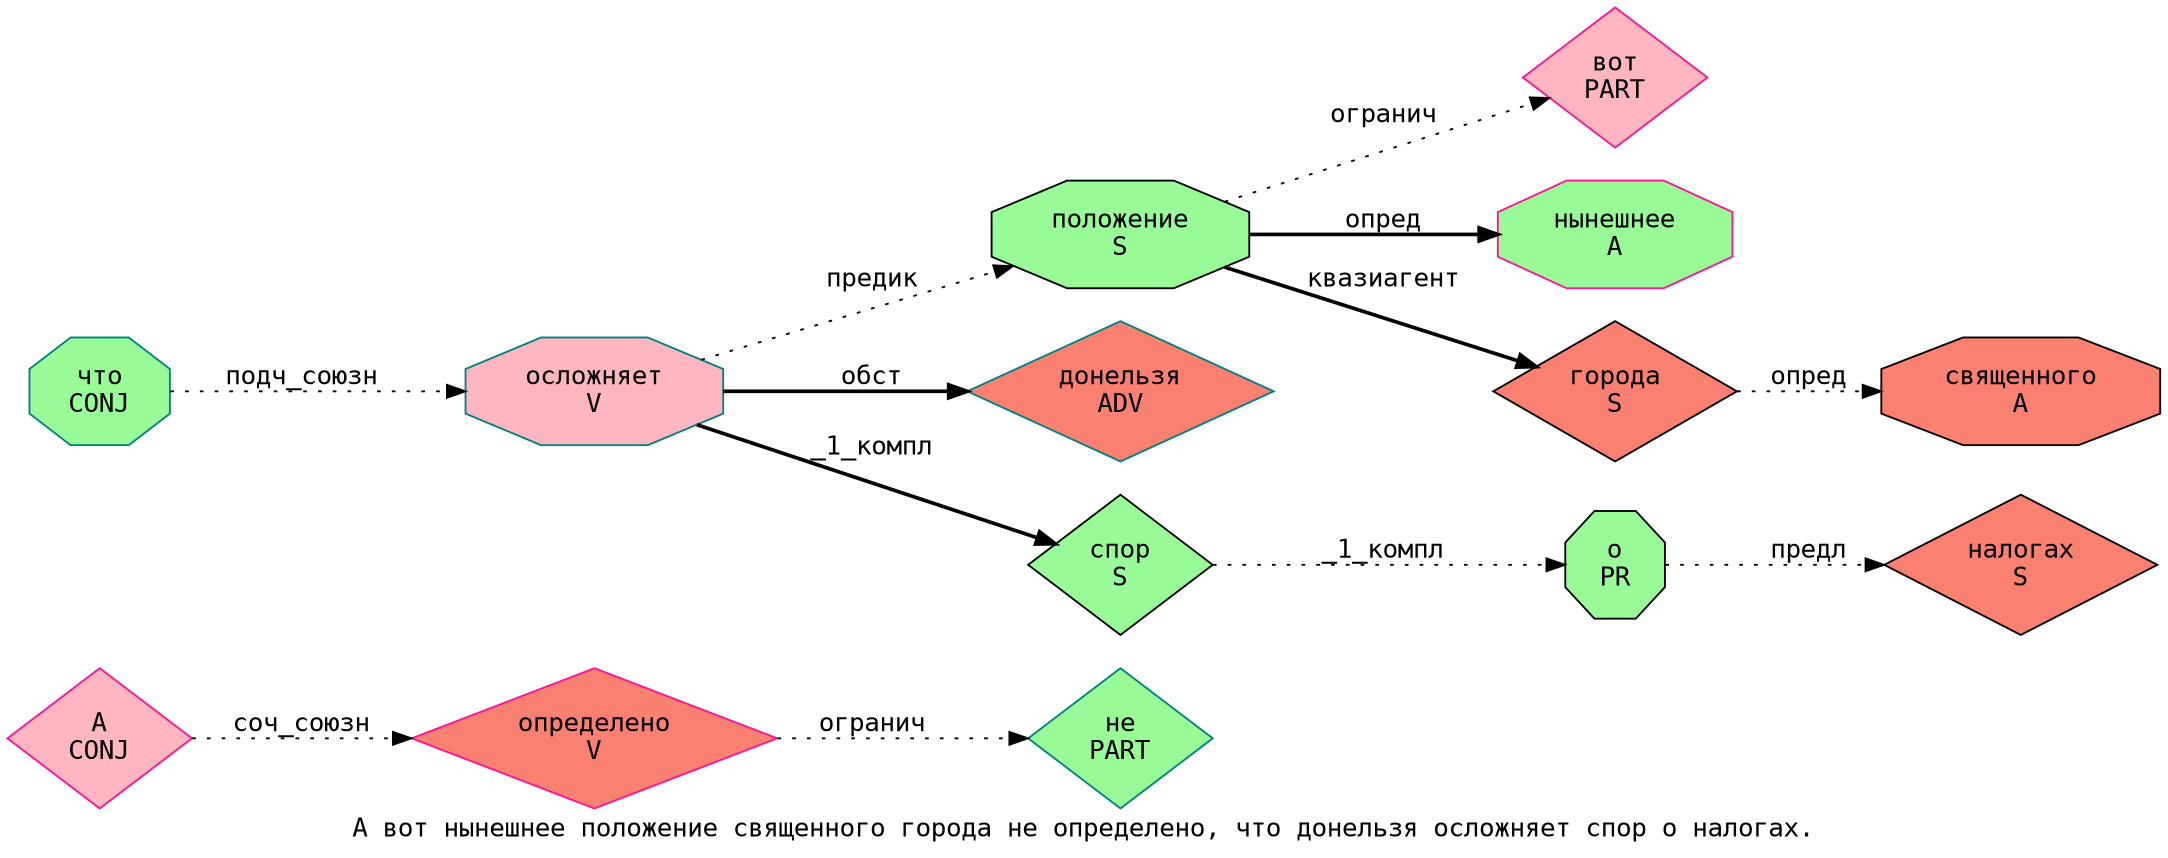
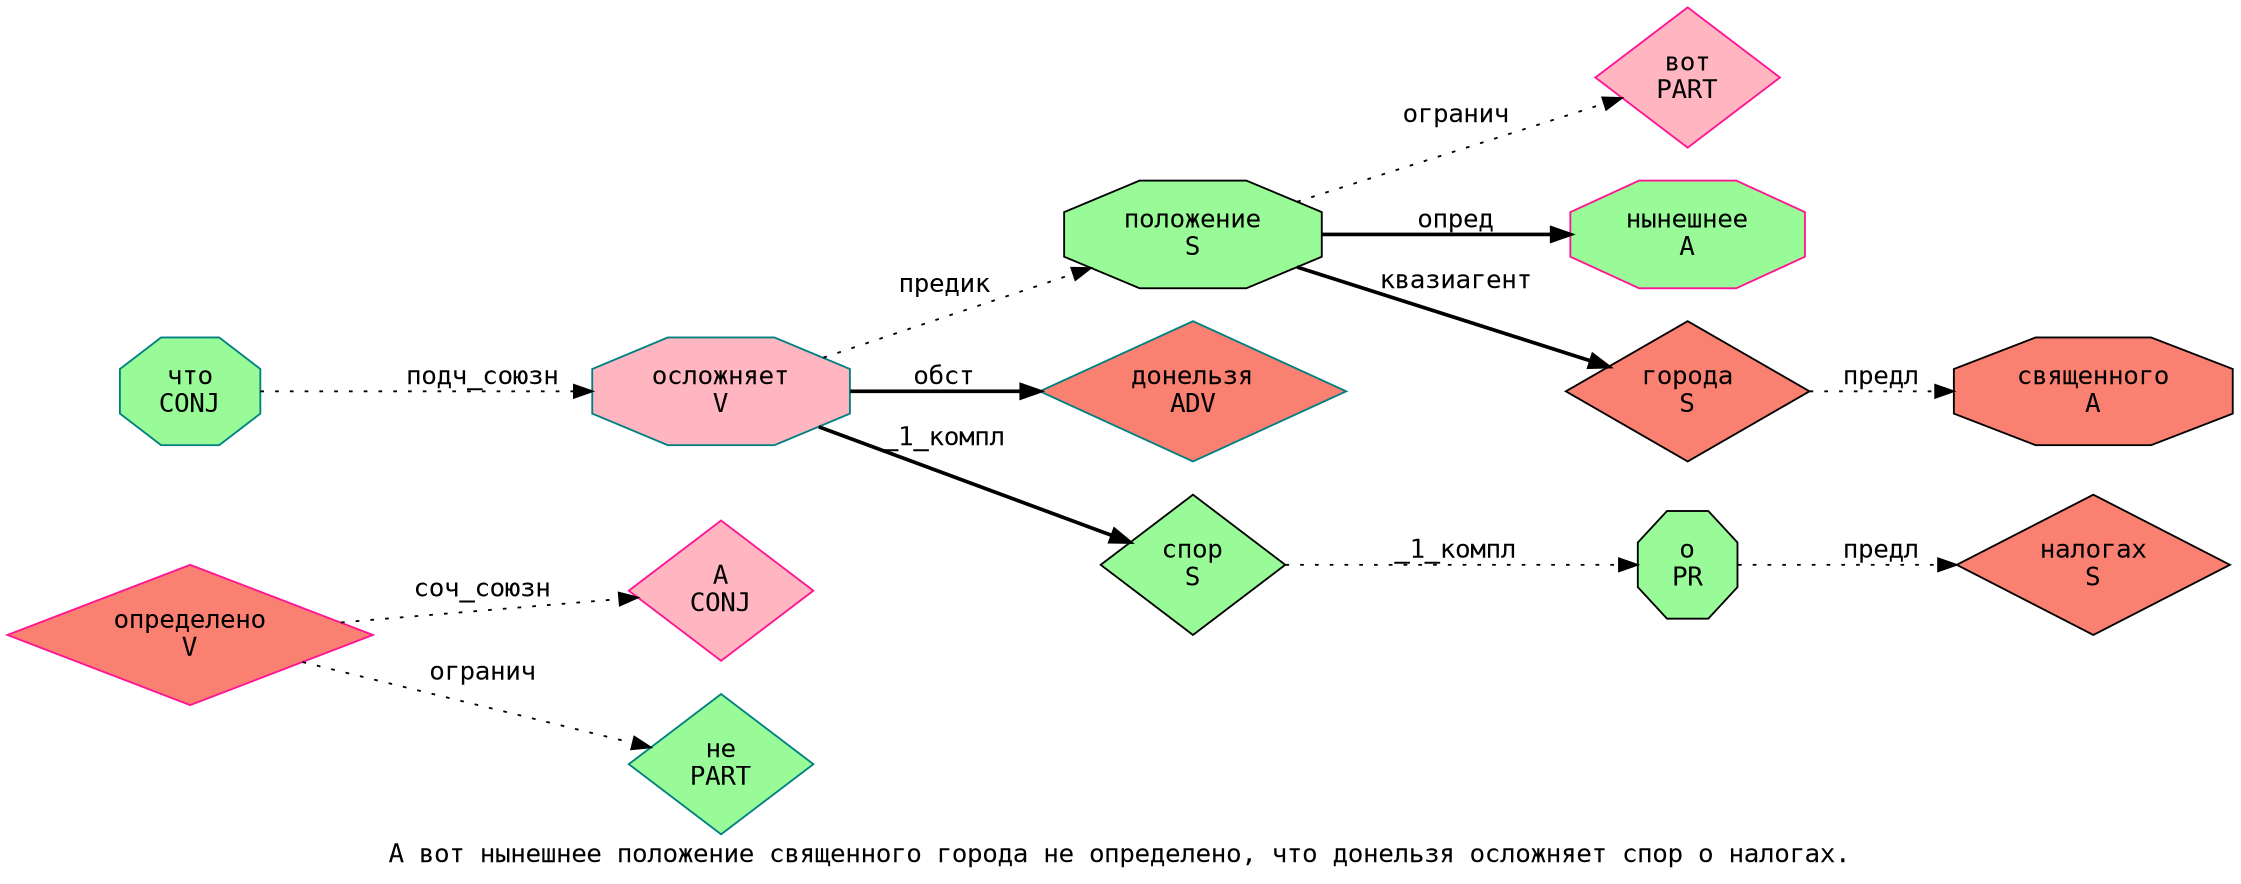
(1809, 377) -> (1881, 377)
(292, 738) -> (480, 611)
